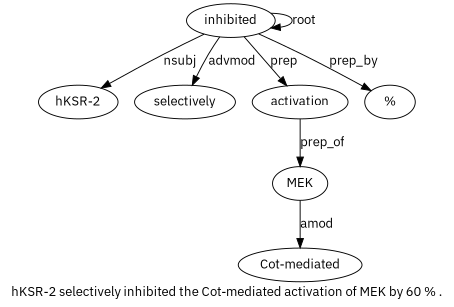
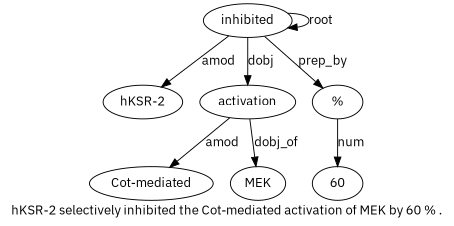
(180, 61) -> (219, 61)
(284, 61) -> (261, 61)
(185, 102) -> none
(323, 143) -> (276, 143)
none -> (338, 183)
(300, 220) -> (203, 140)
